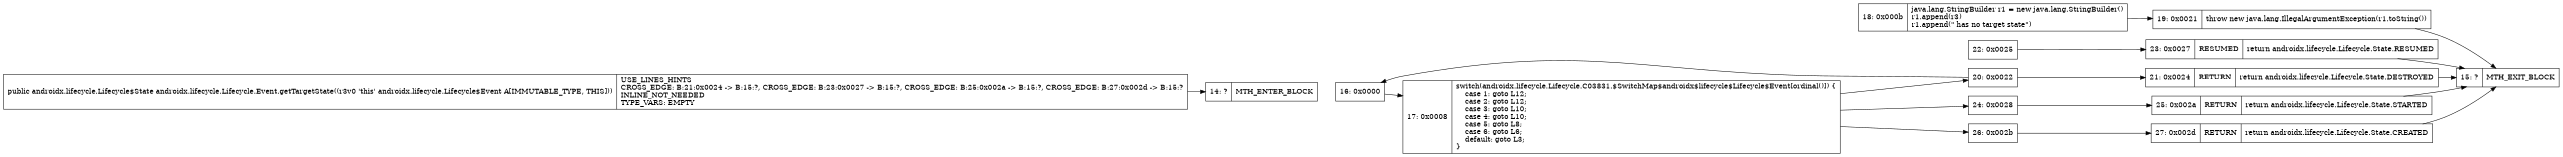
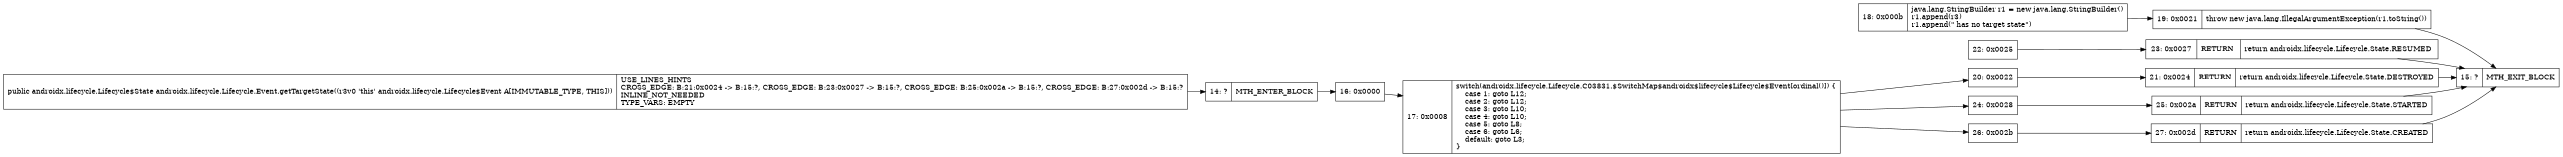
(2219, 49) -> (2217, 49)
(1676, 67) -> (1324, 92)
